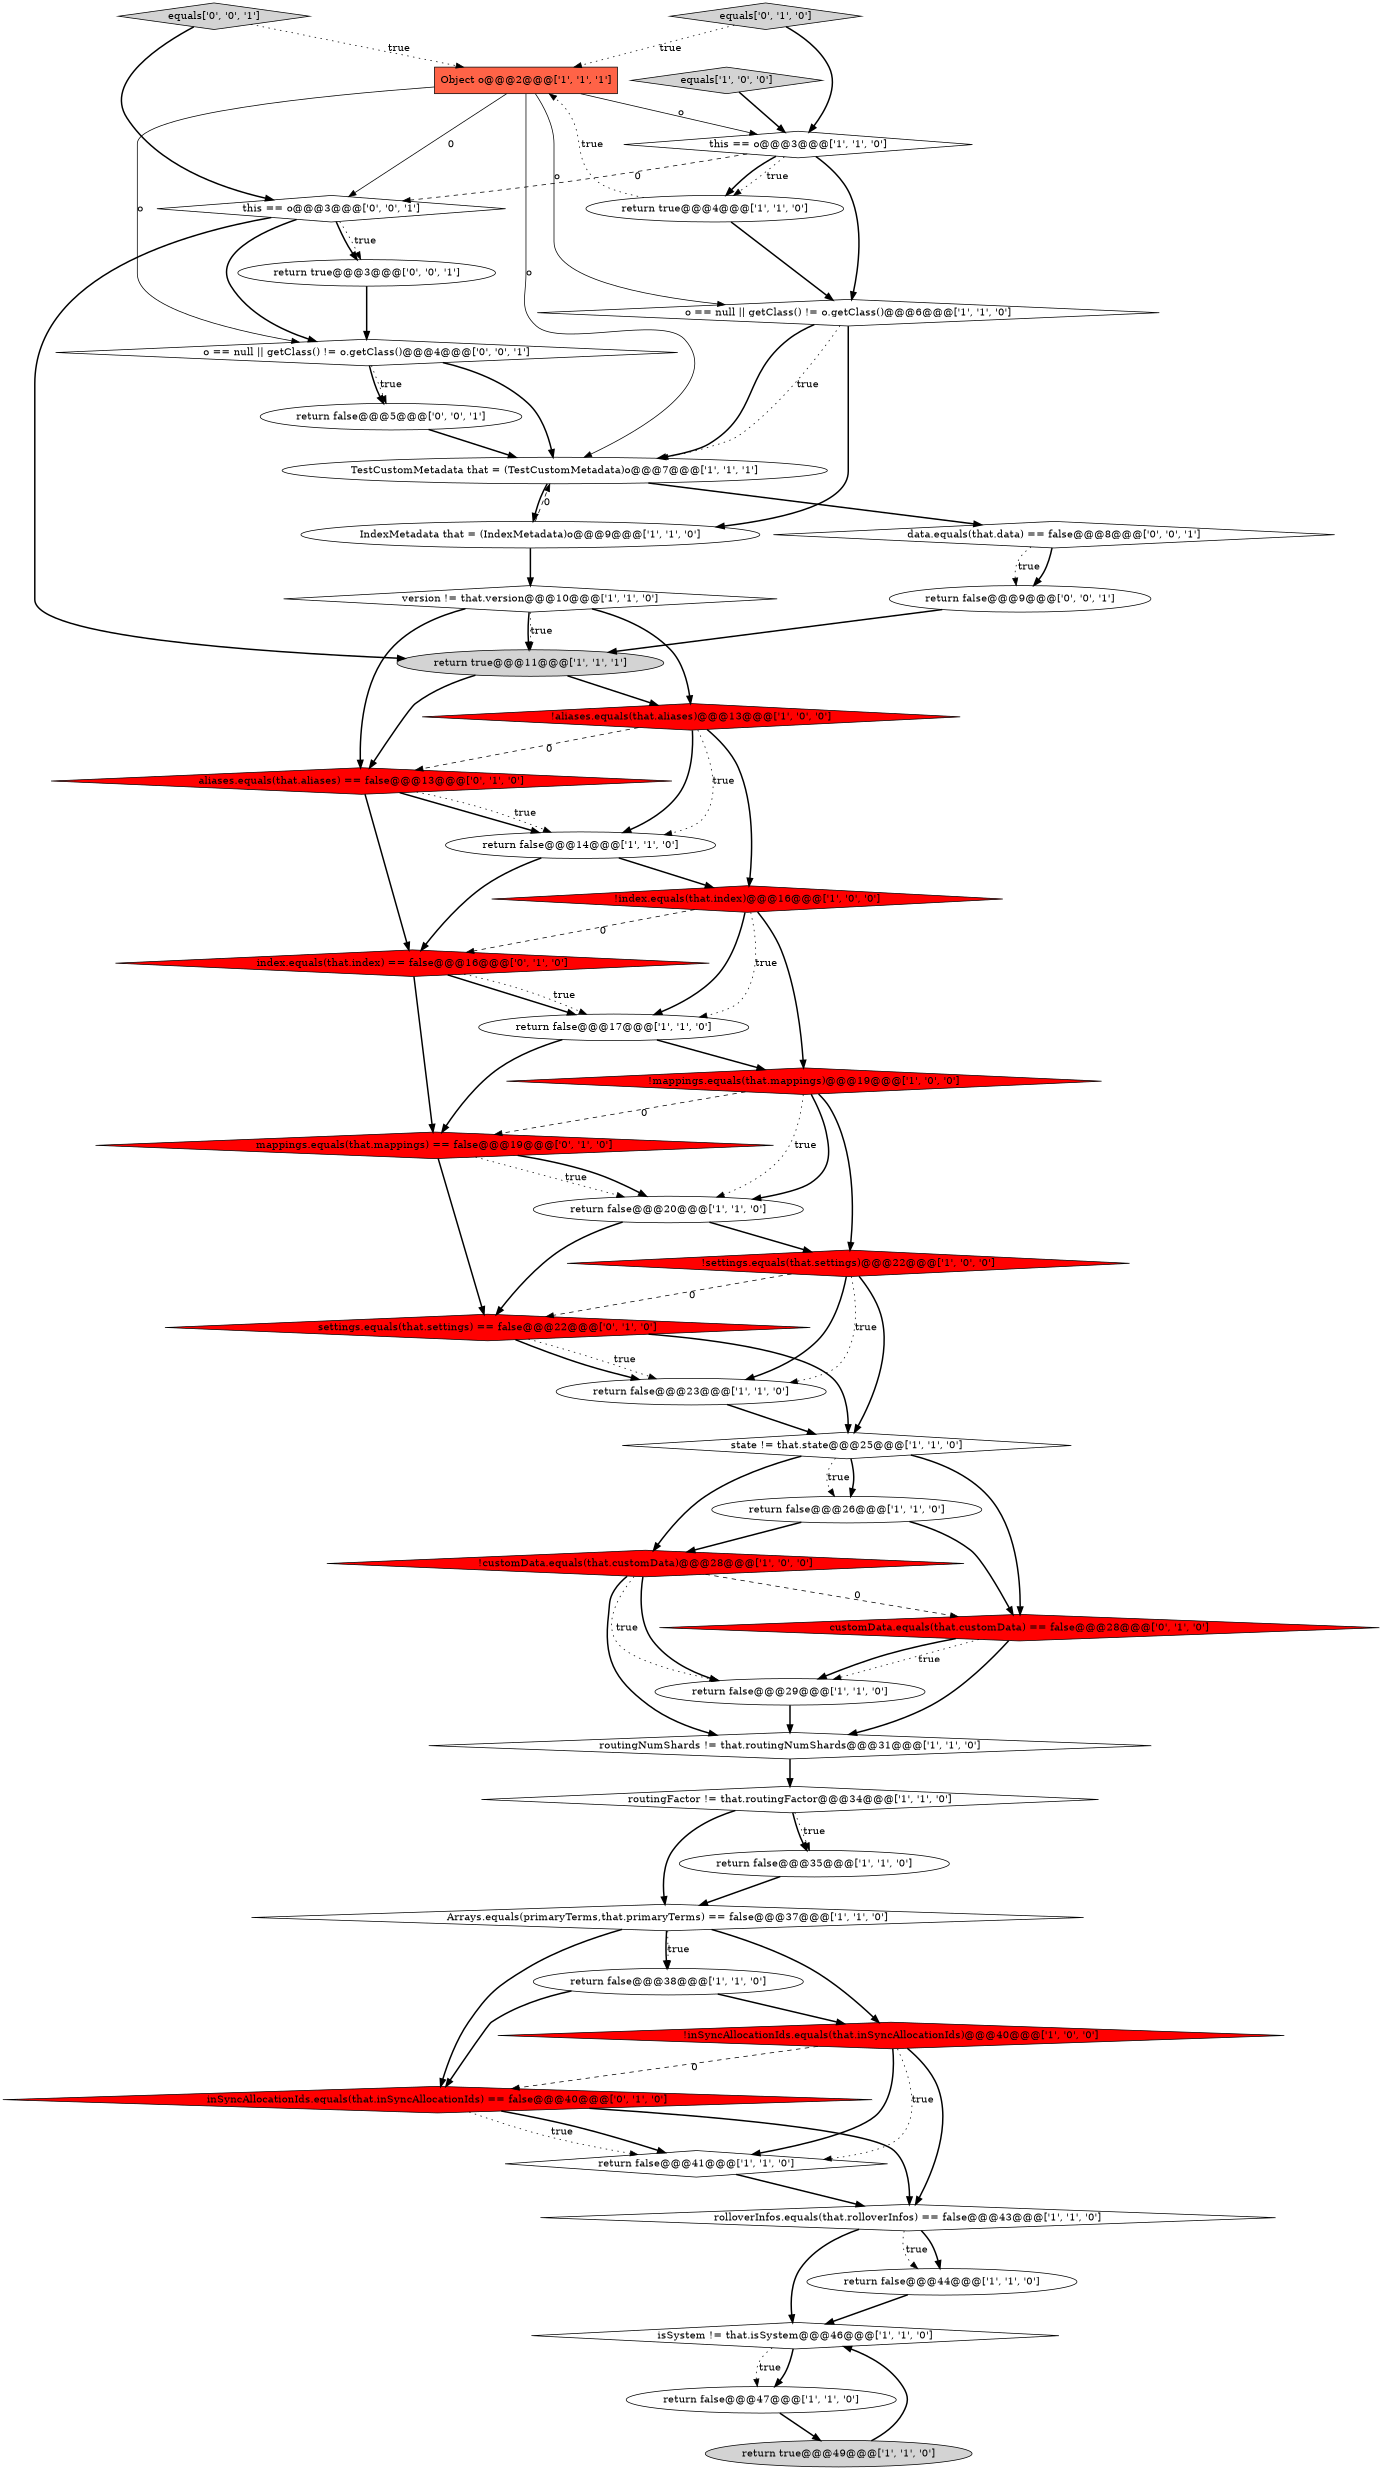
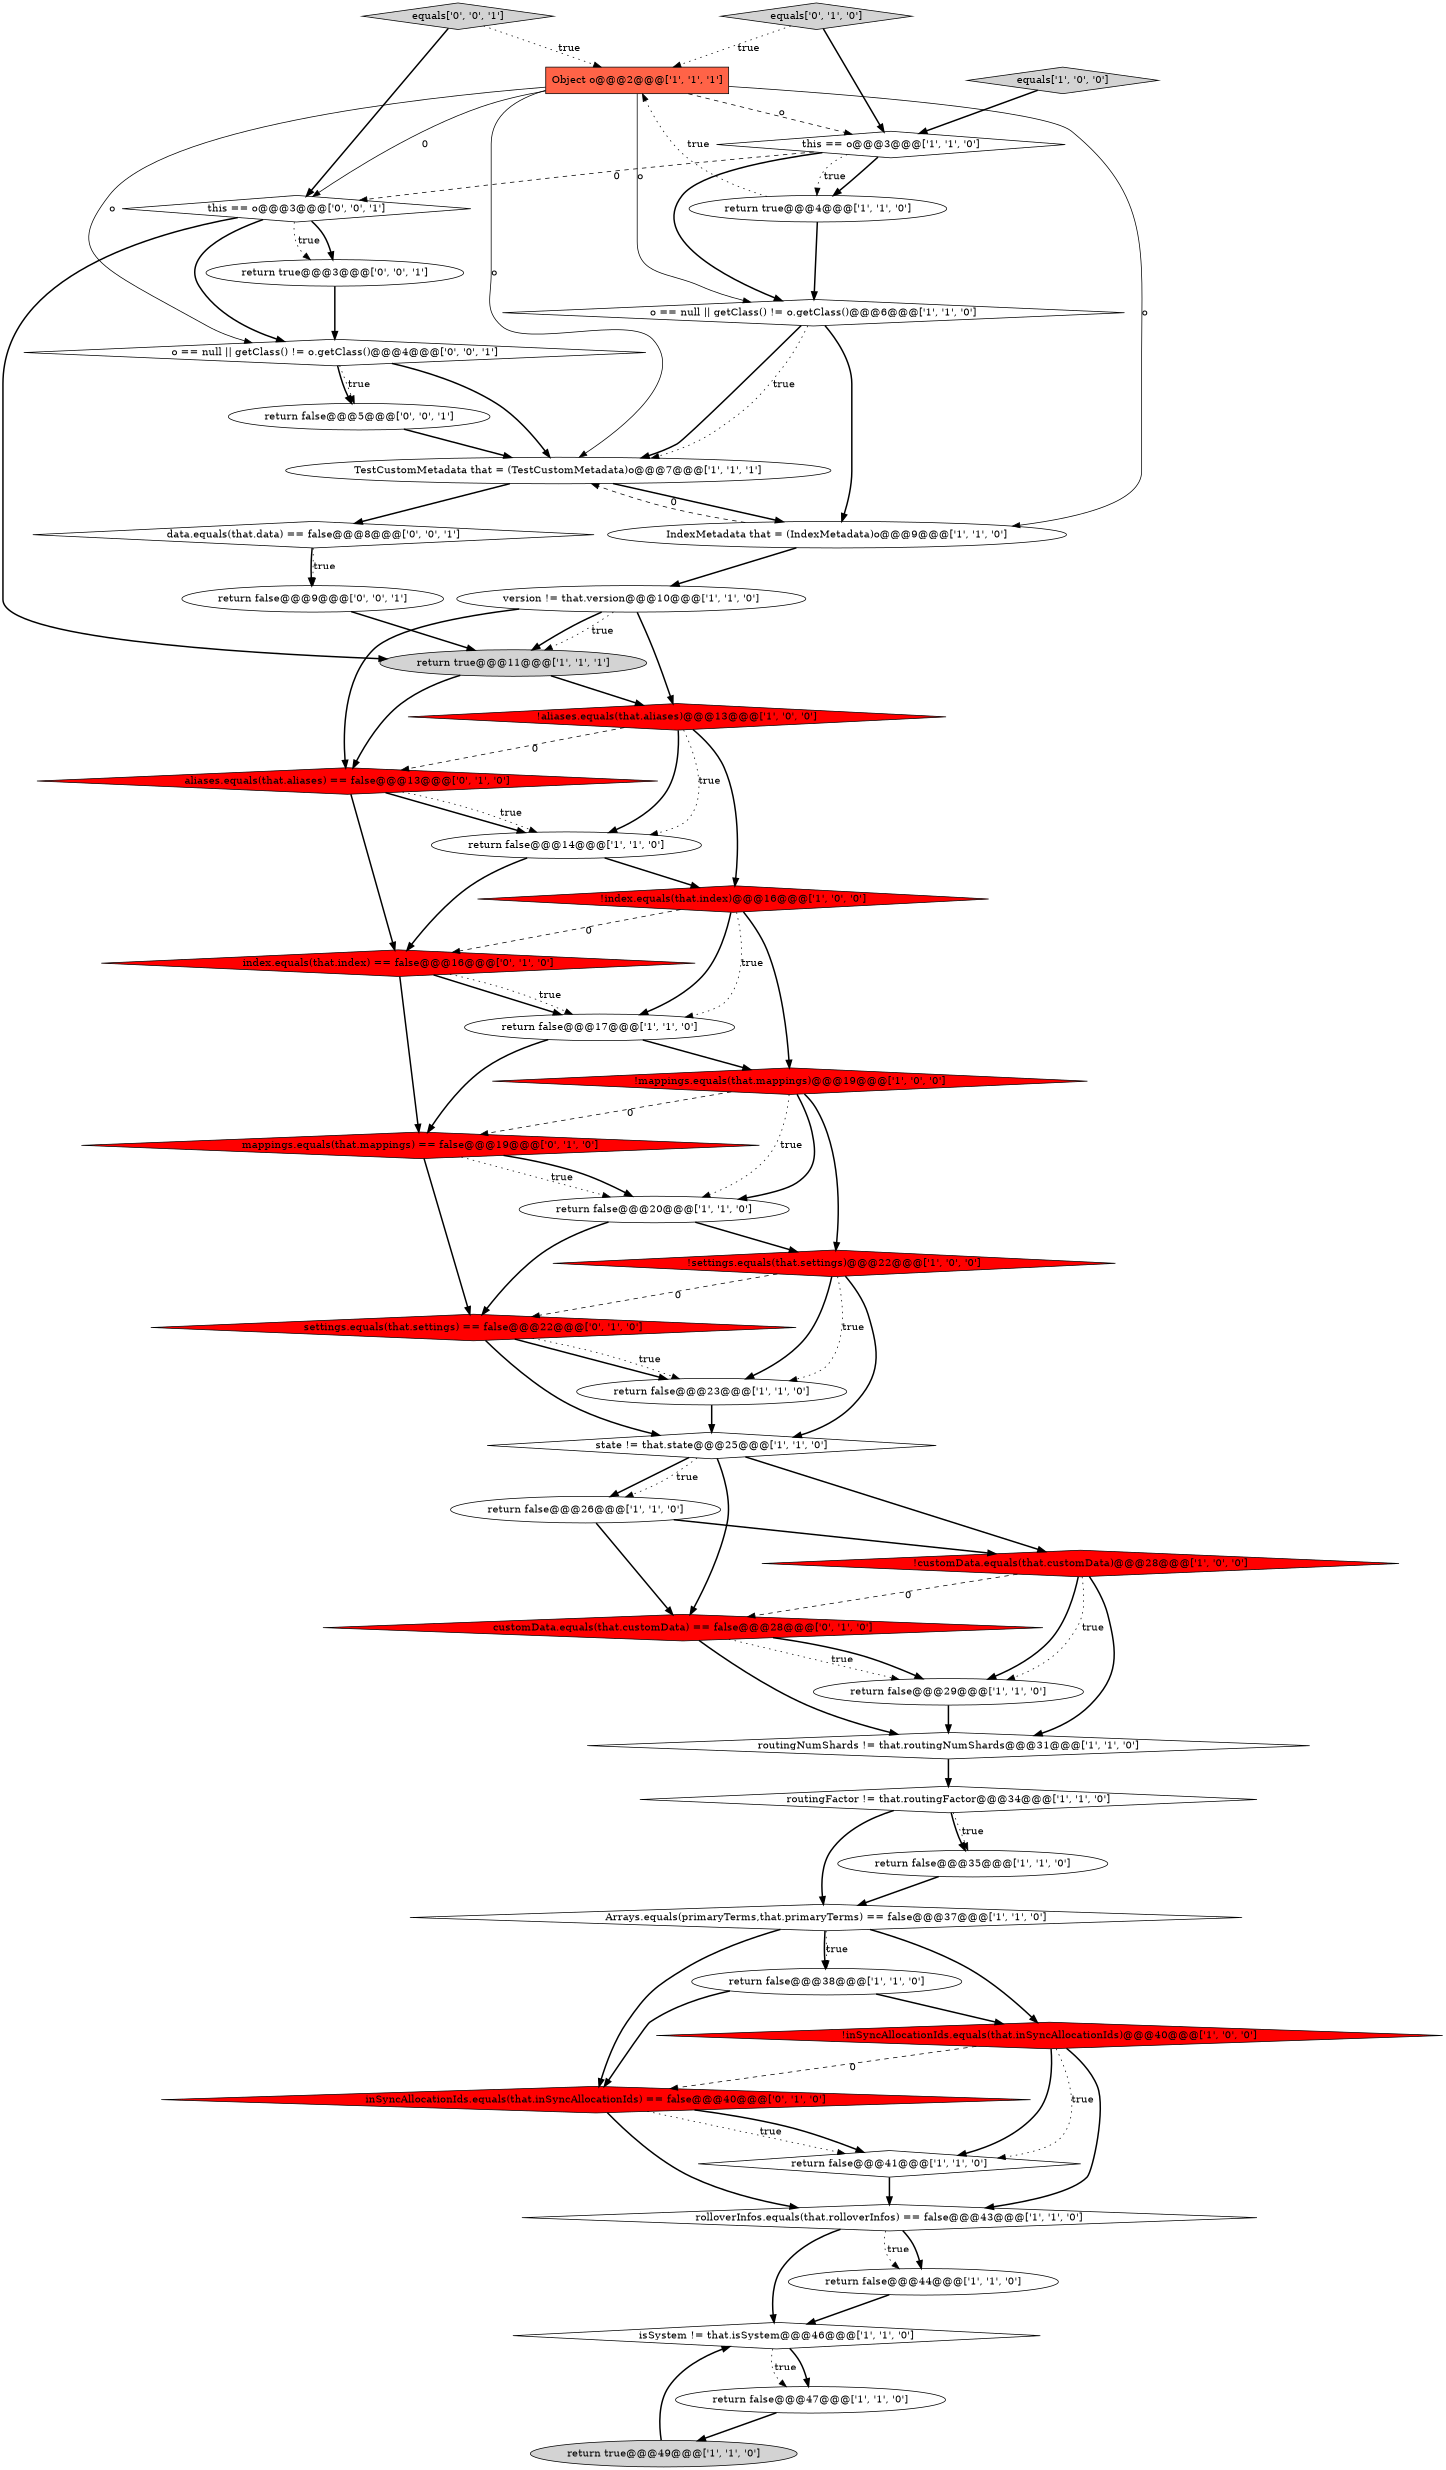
(665, 113) -> (767, 113)
none -> (1122, 190)
(530, 599) -> (631, 599)
